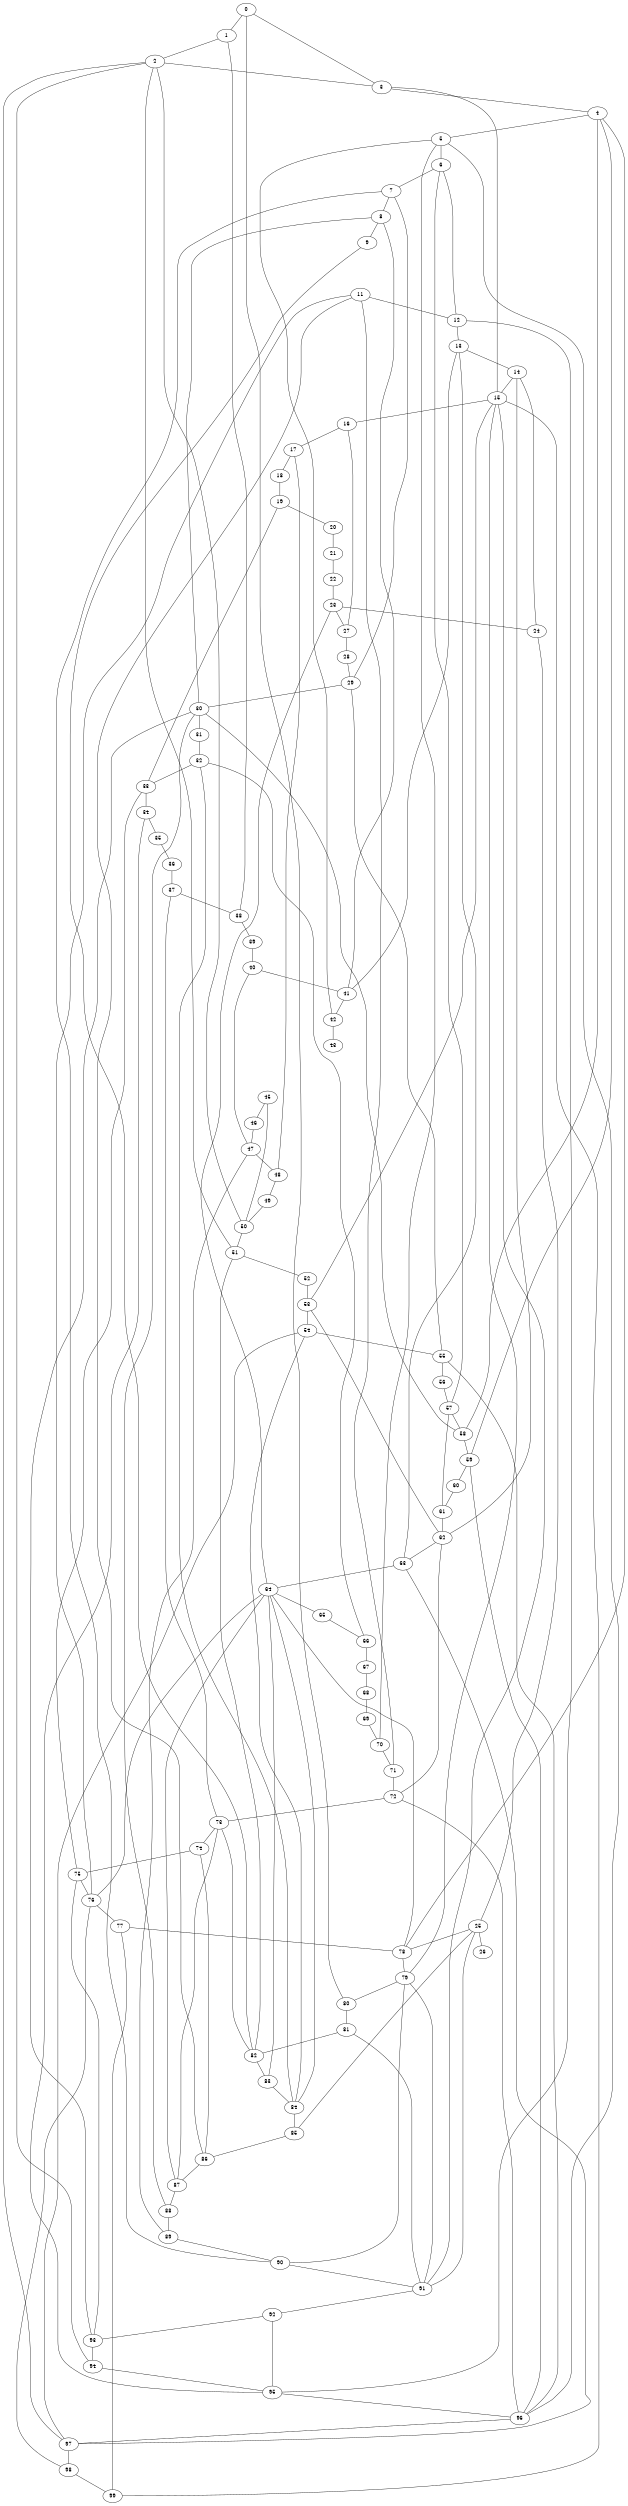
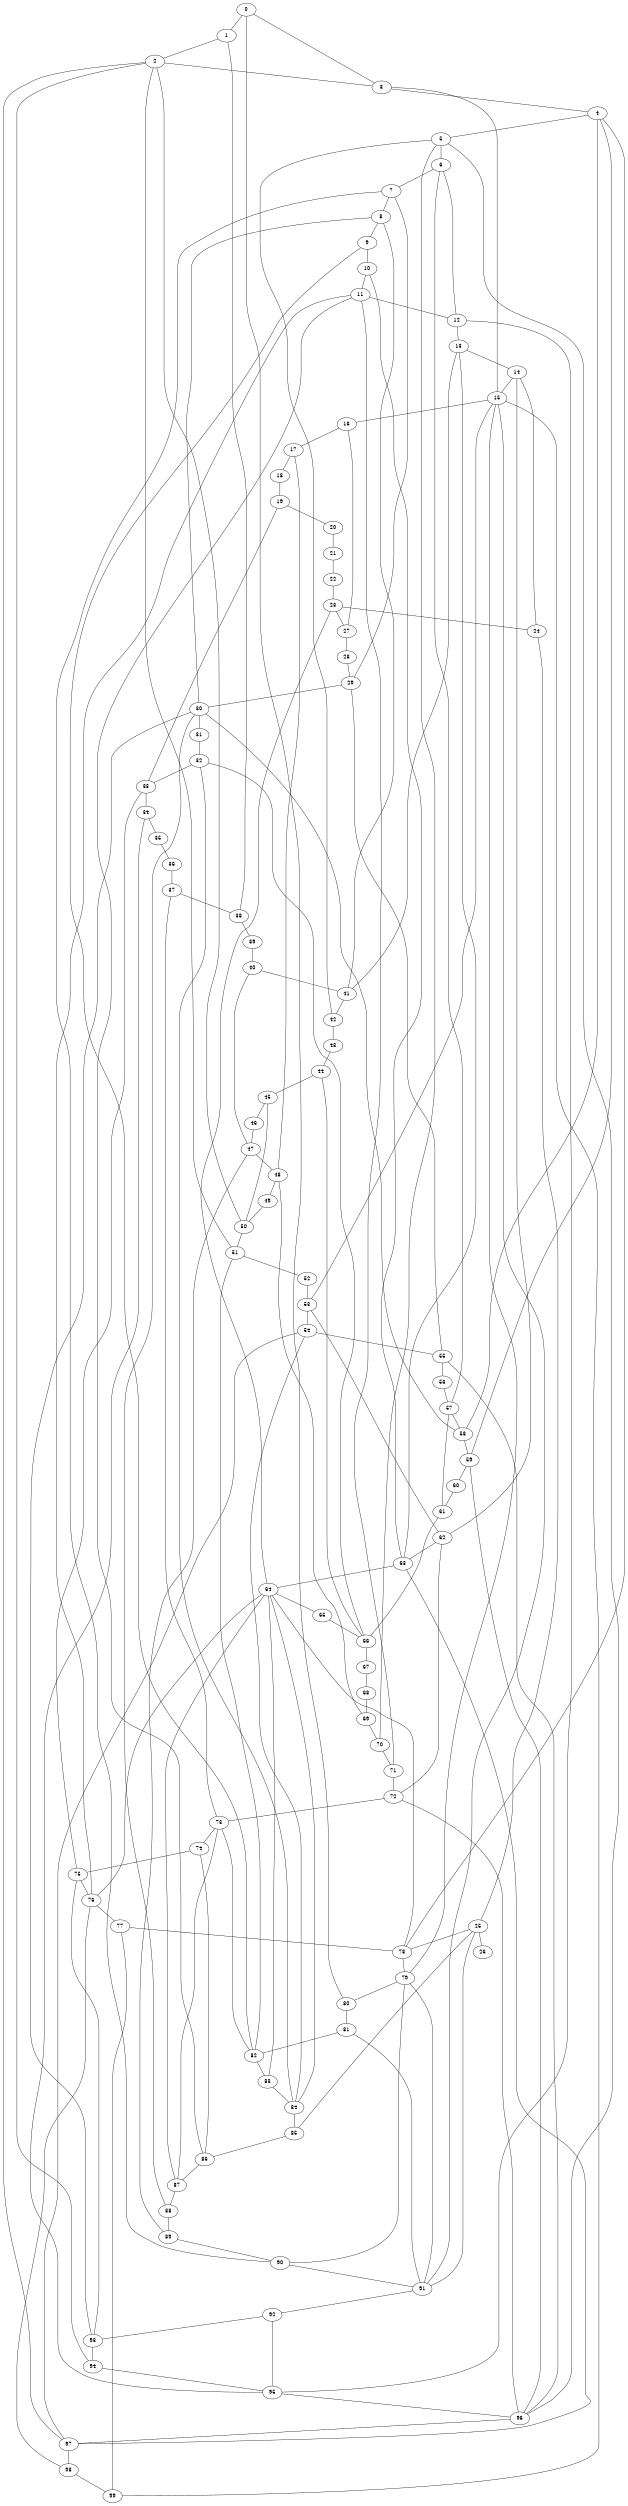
none -> (367, 269)
none -> (321, 1072)
none -> (313, 1450)
(442, 1525) -> (409, 1583)
